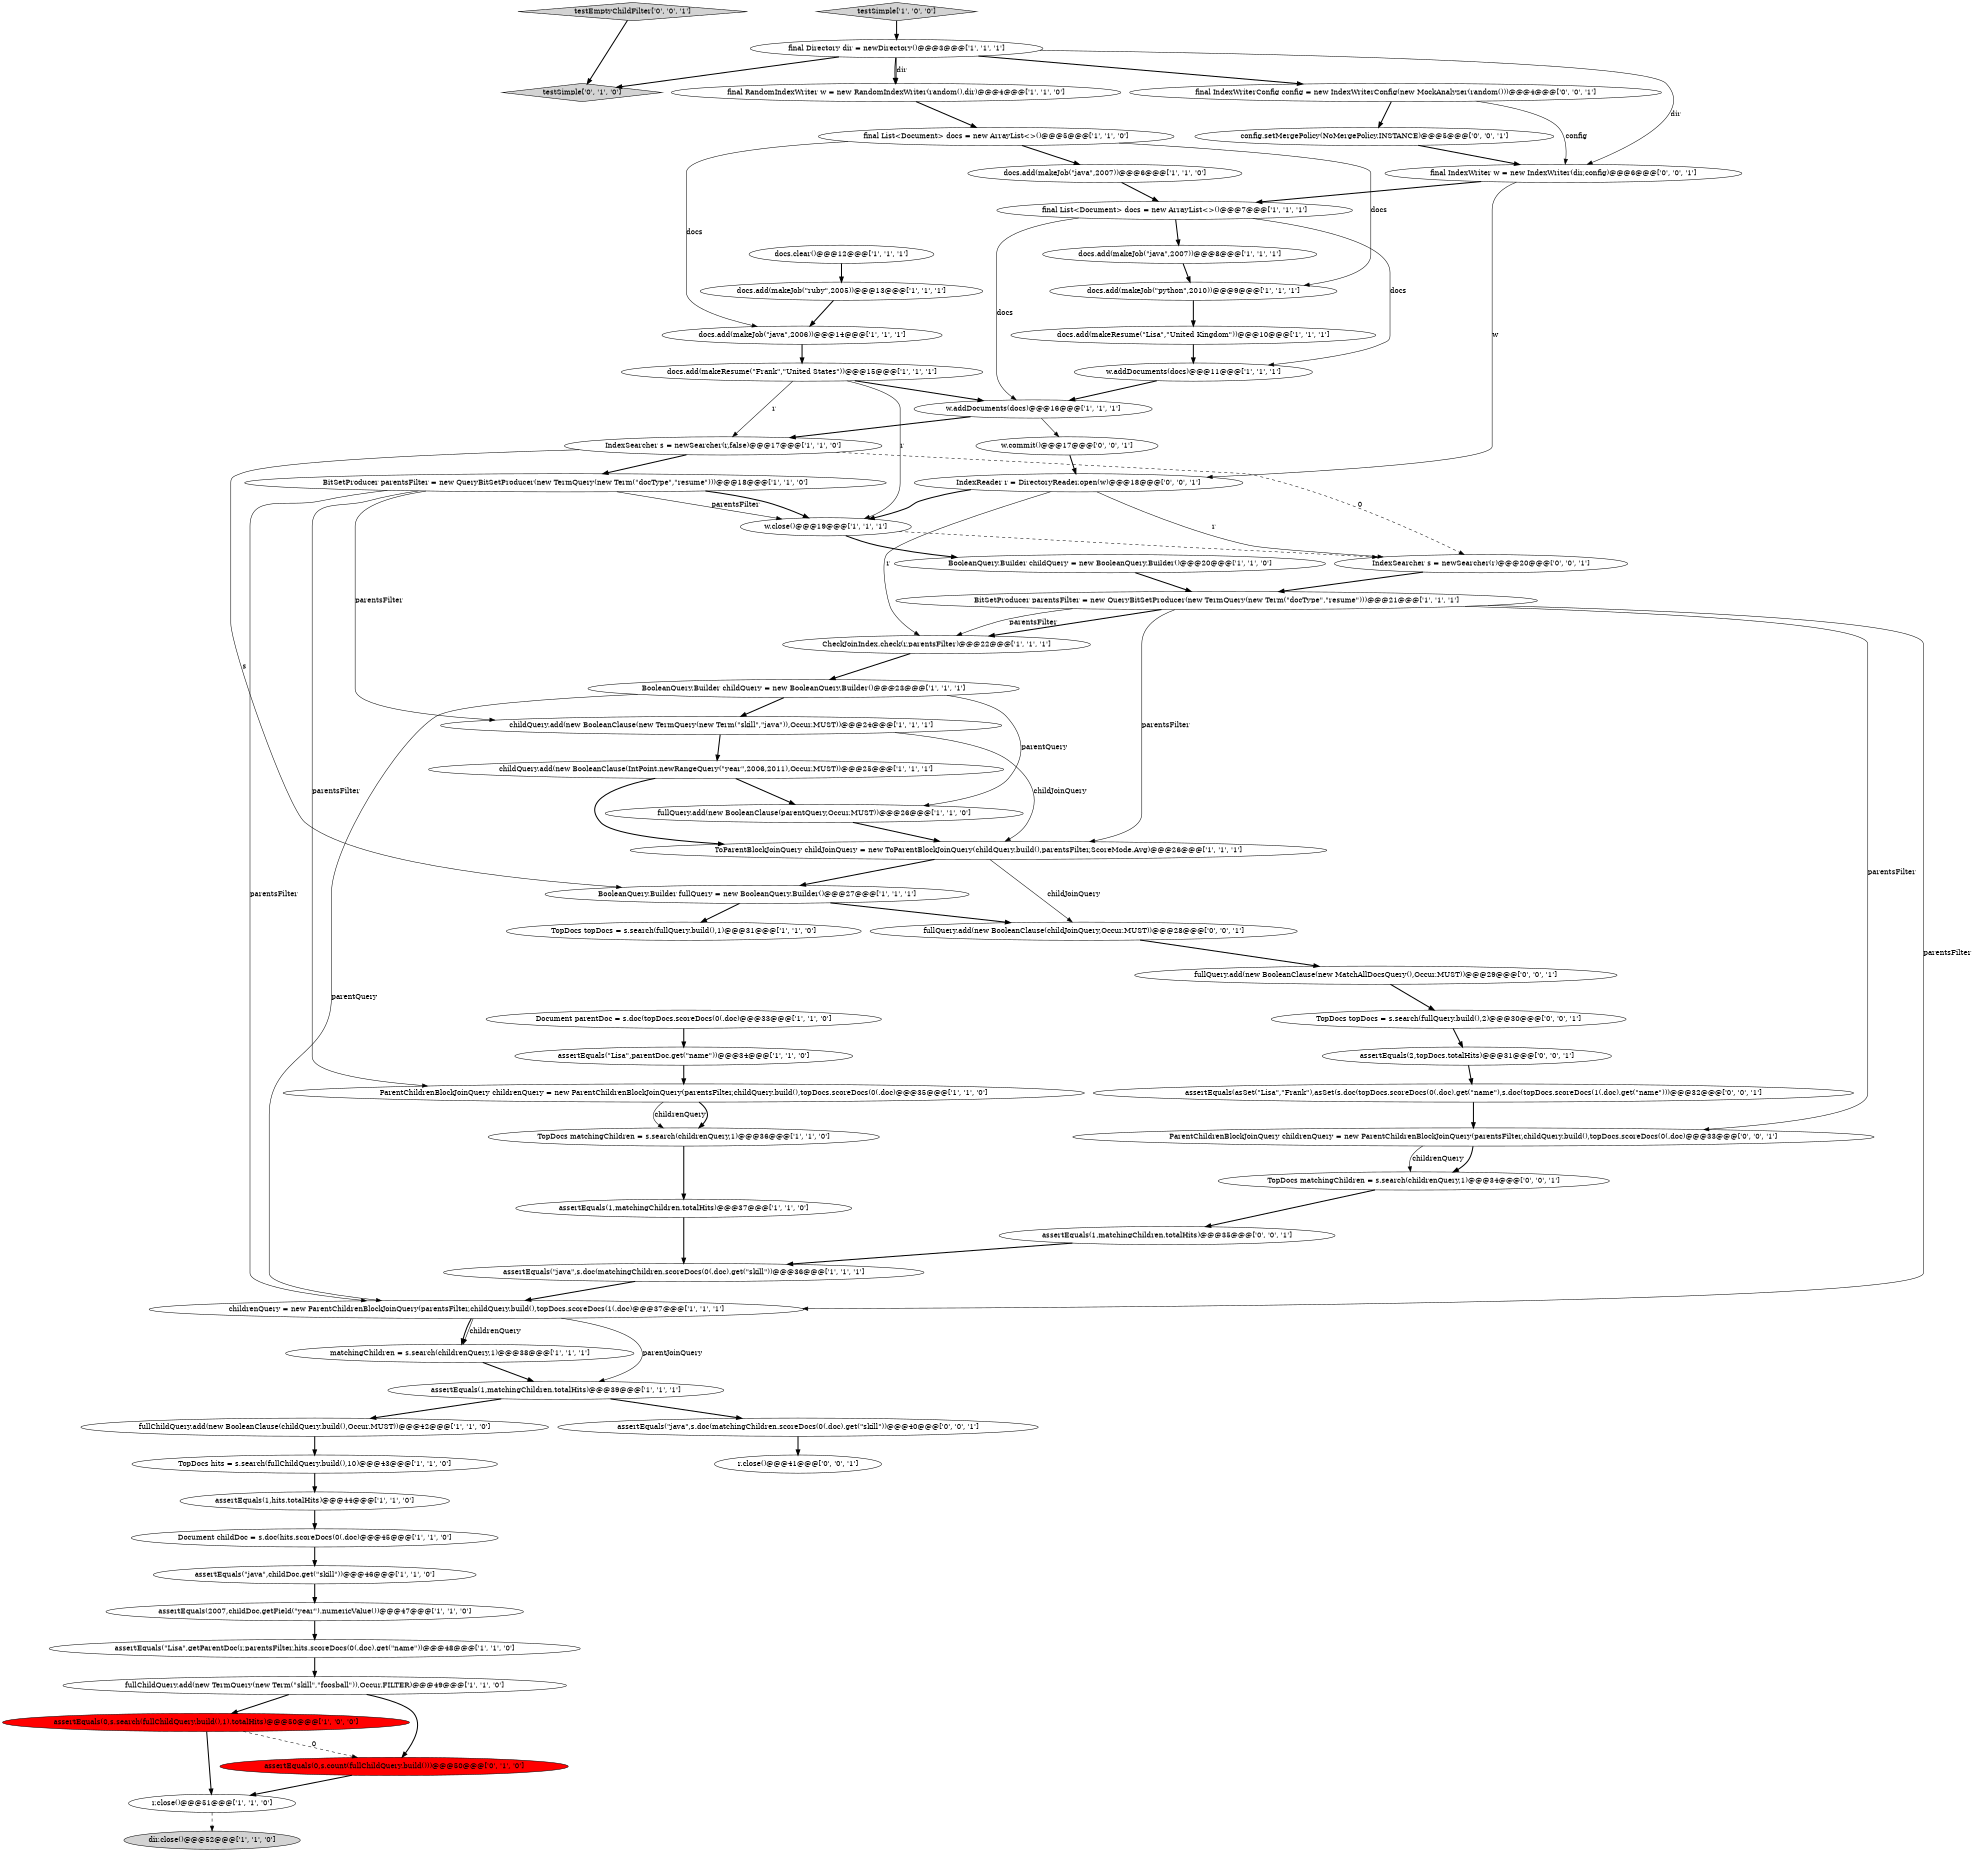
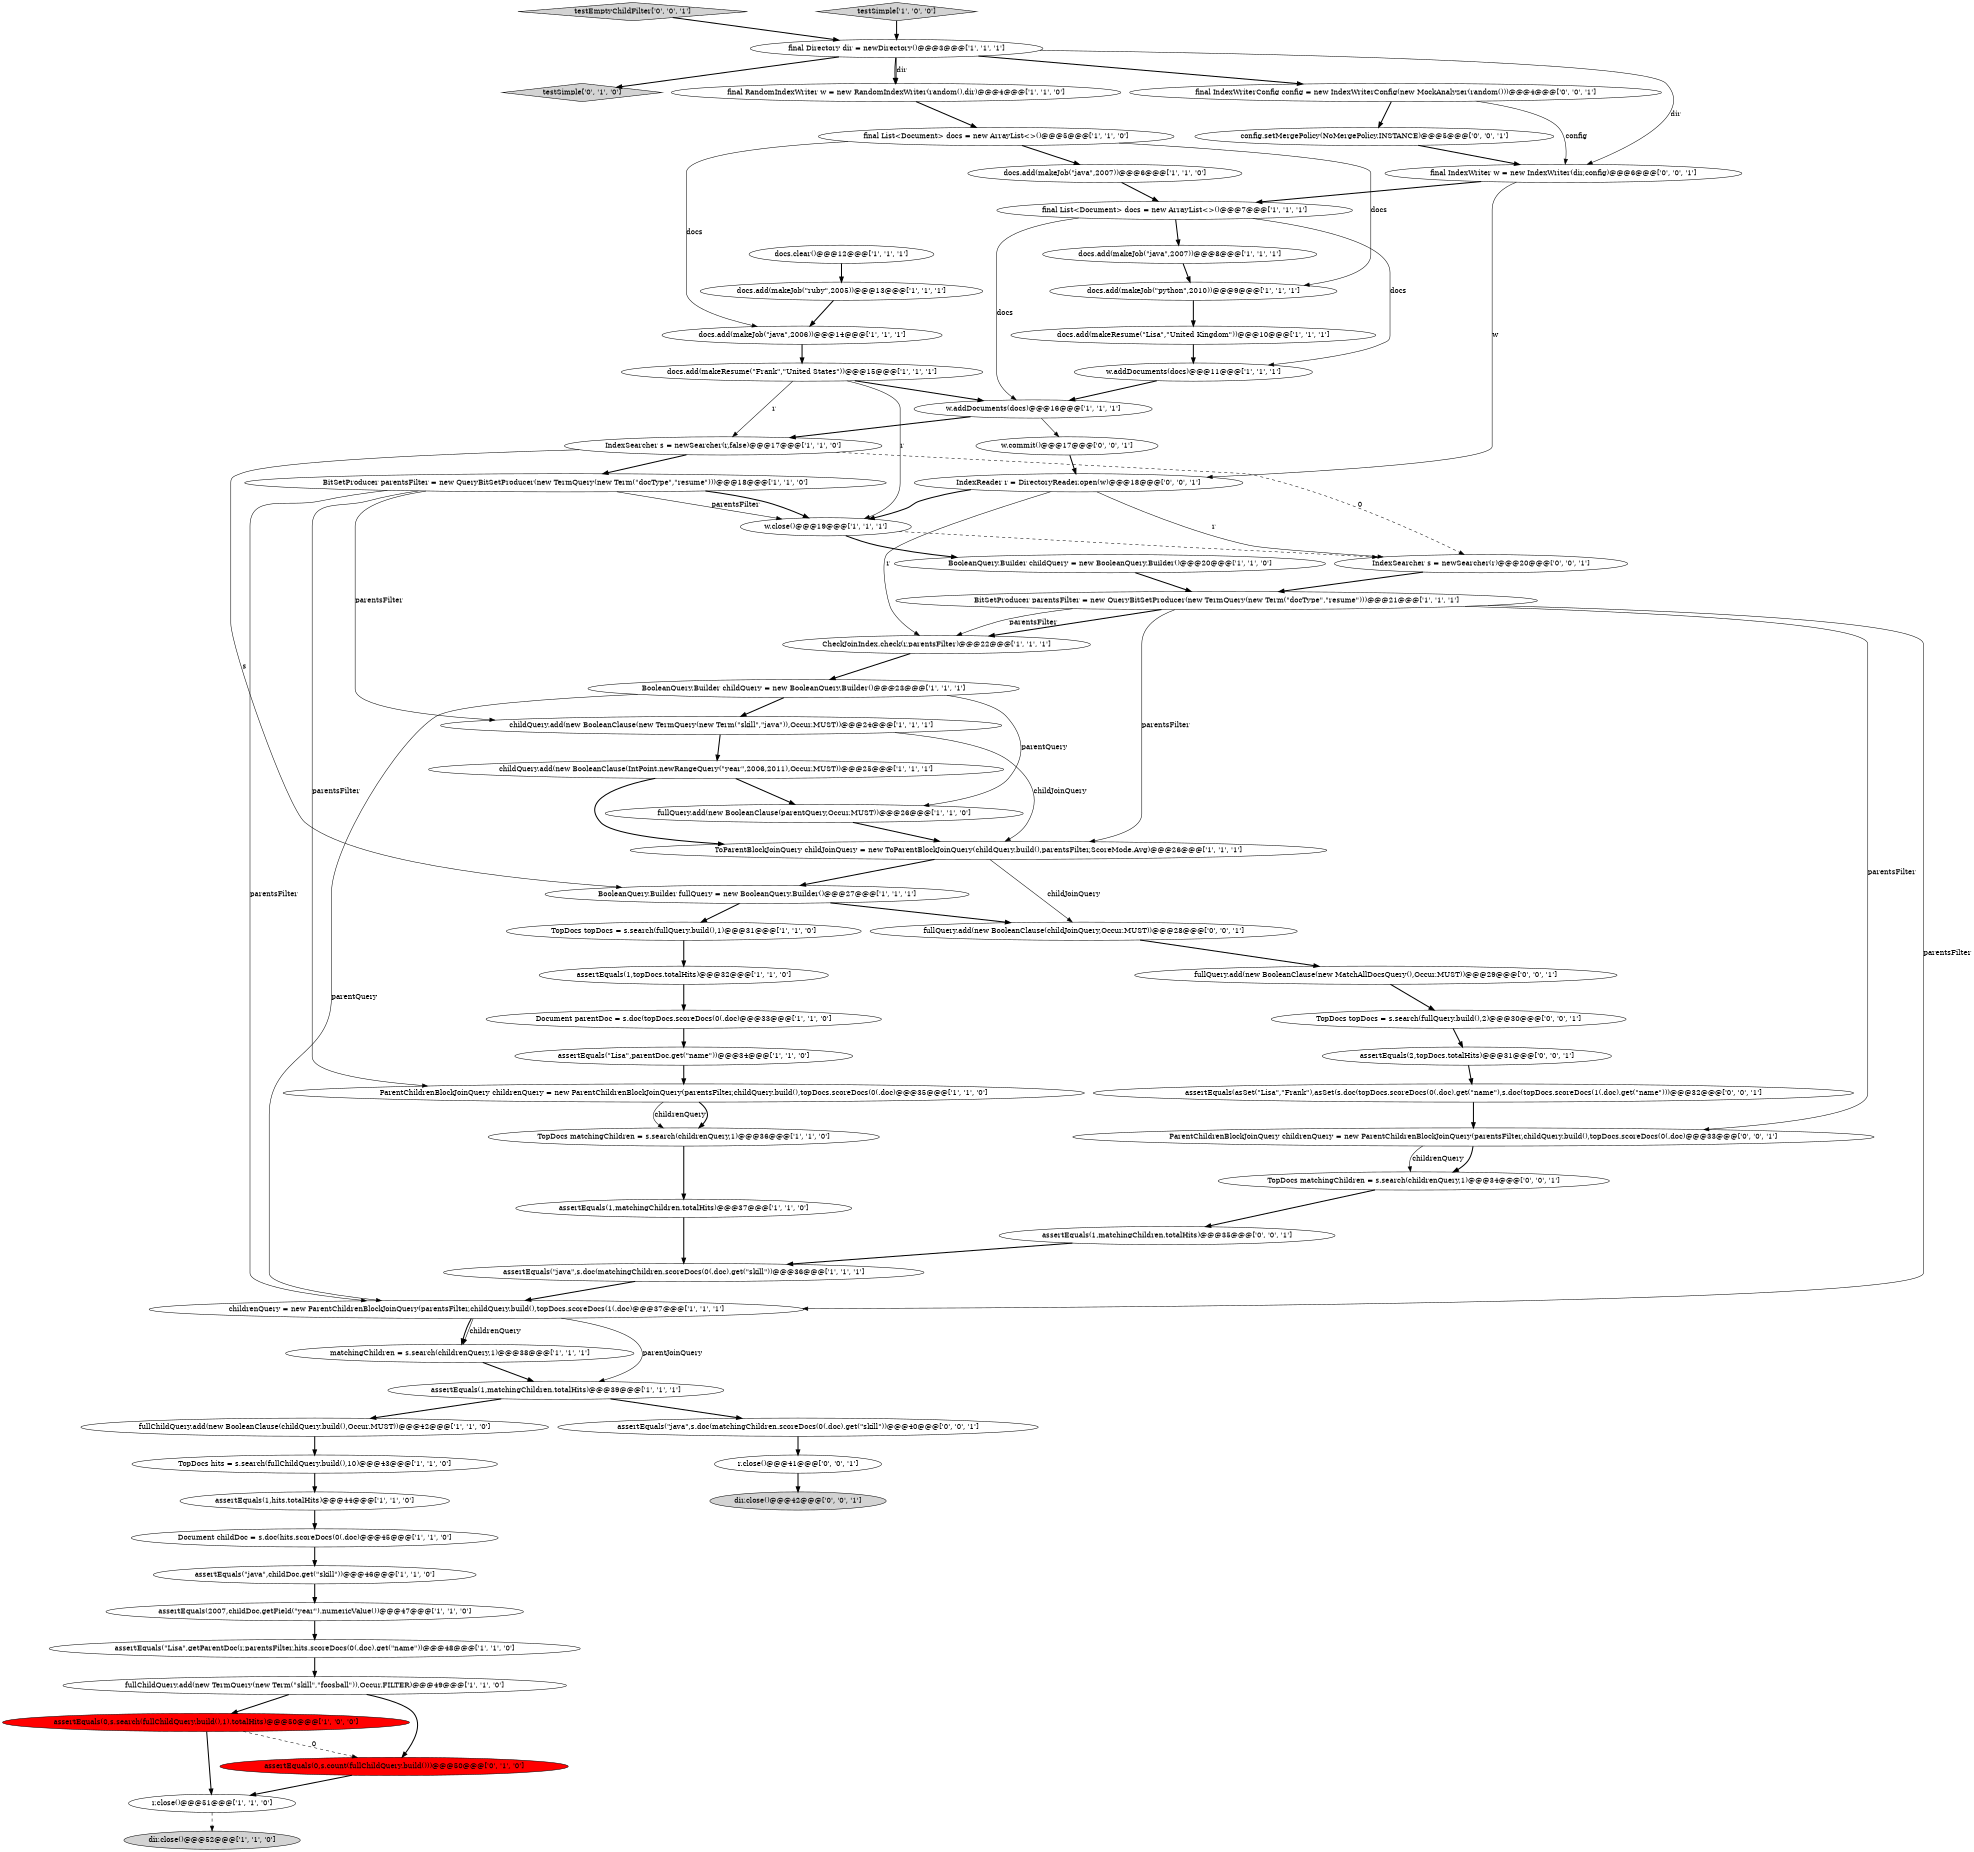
(609, 50) -> (753, 28)
none -> (684, 975)
none -> (798, 1501)
